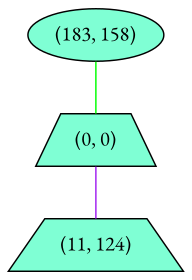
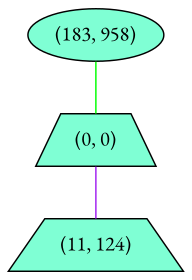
(96, 35) -> (96, 35)
